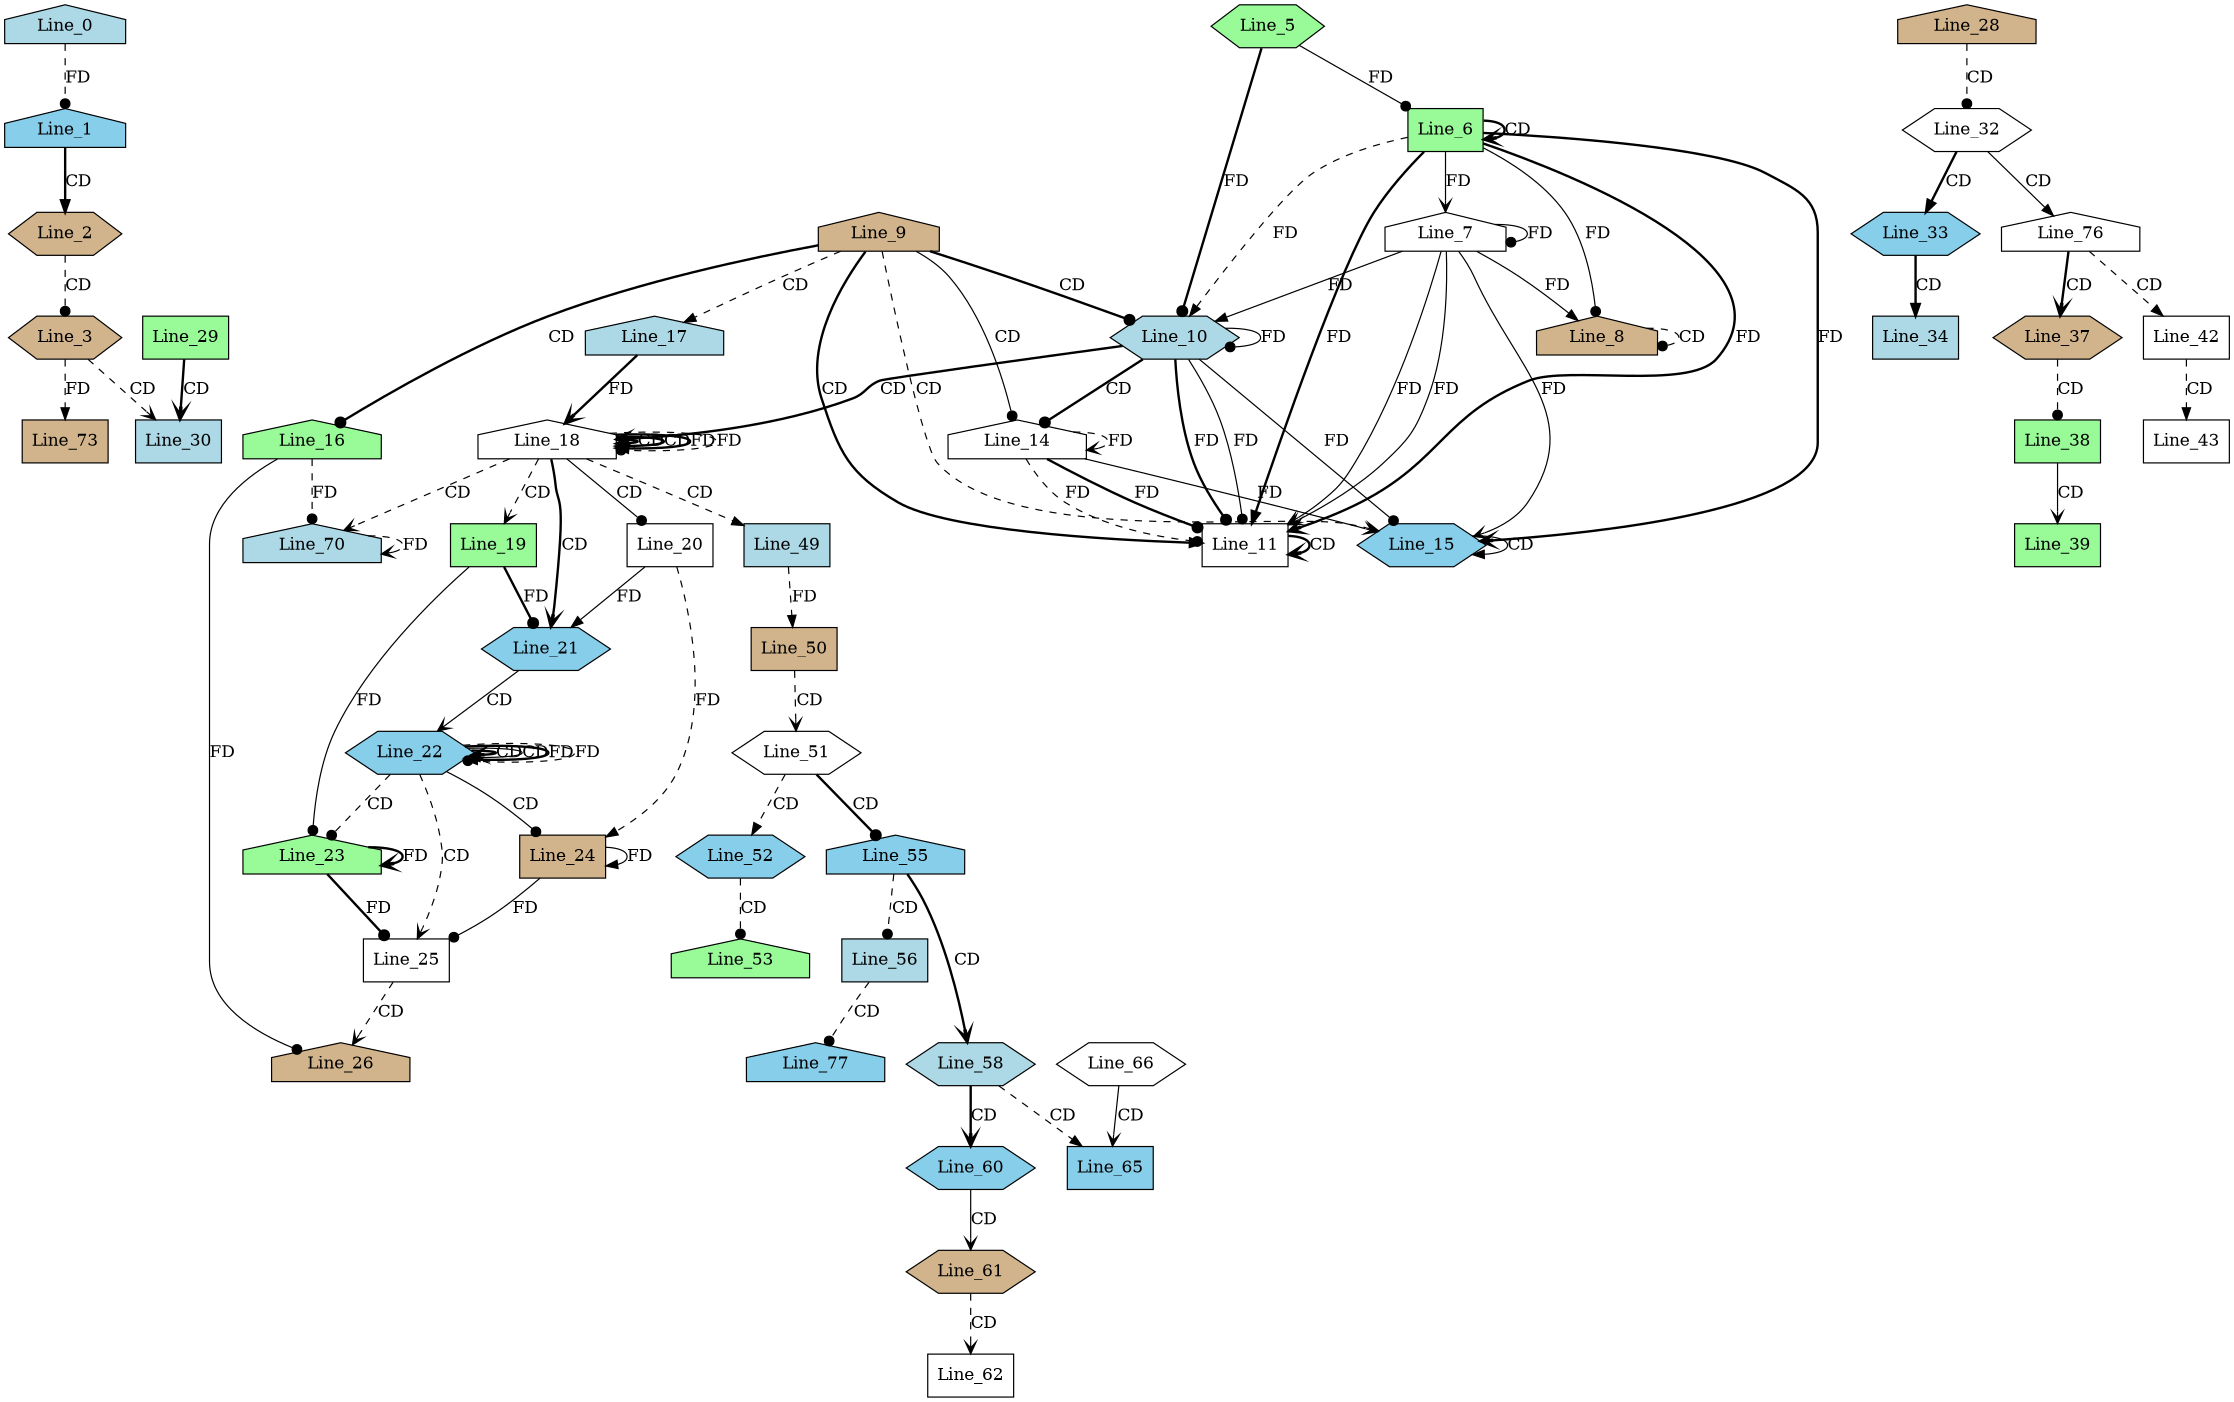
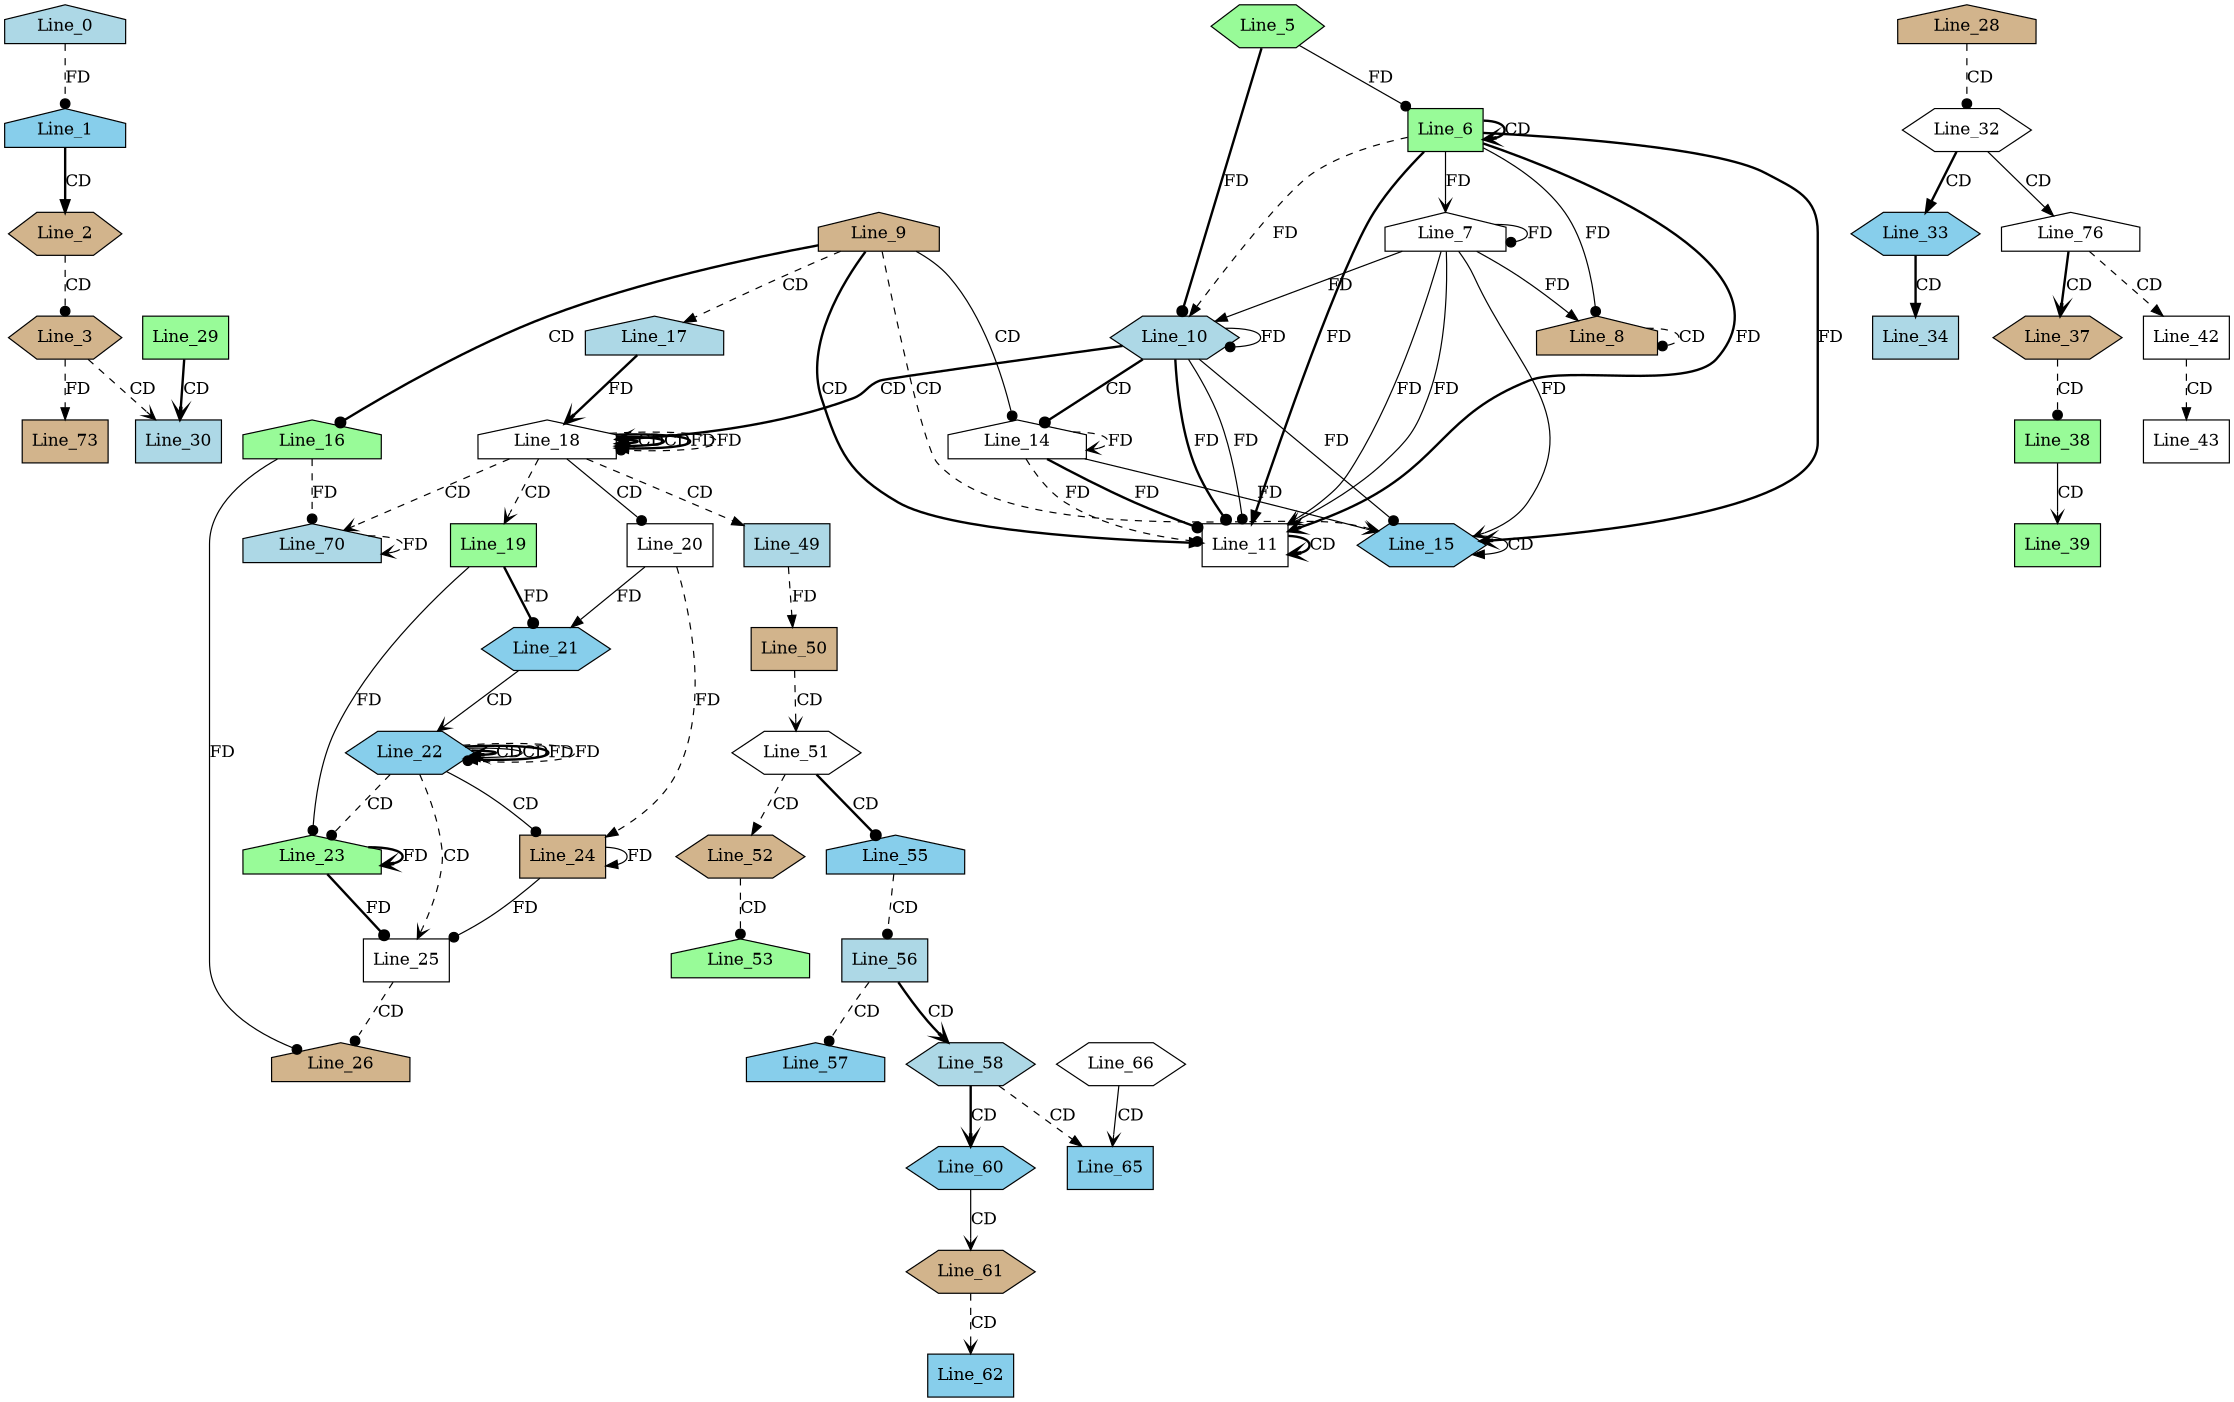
(1028, 284) -> none
(560, 537) -> none
(740, 857) -> (740, 857)
(944, 949) -> (918, 1009)
(376, 1008) -> (376, 1008)
(816, 1064) -> (816, 1064)
(971, 1376) -> (971, 1376)
